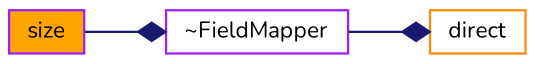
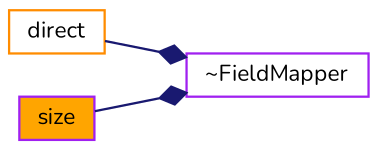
(375, 32) -> (132, 46)
